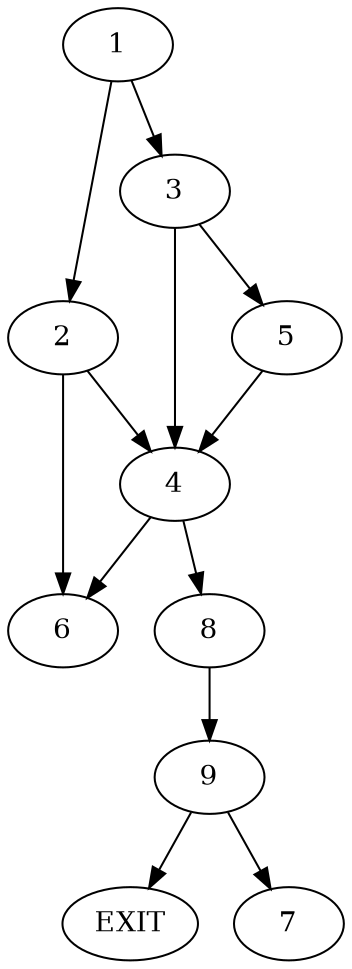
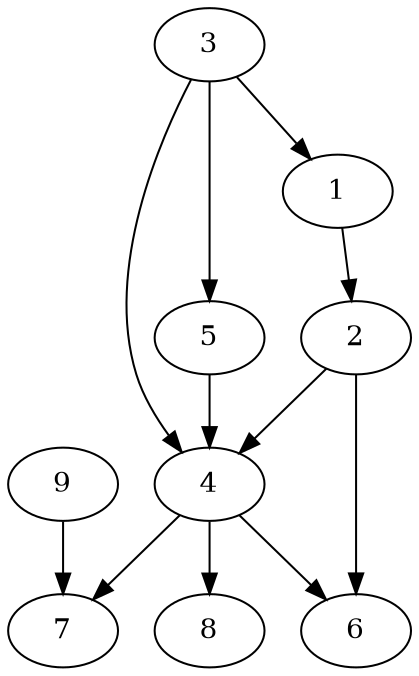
(143, 108) -> (267, 110)
none -> (144, 550)
(210, 694) -> none
(130, 924) -> none
